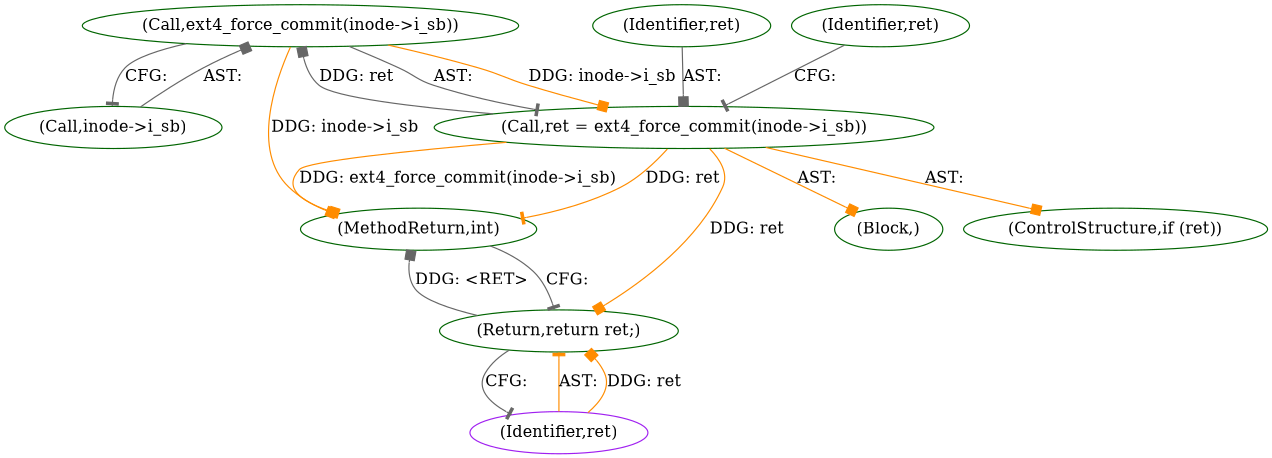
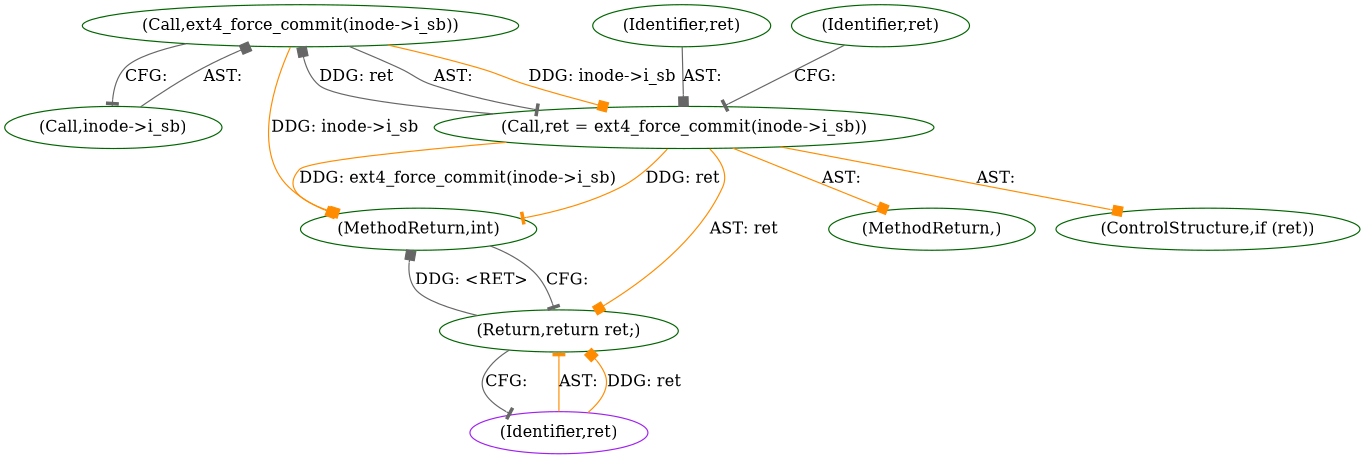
(747, 229) -> (744, 229)
(889, 229) -> (932, 229)
